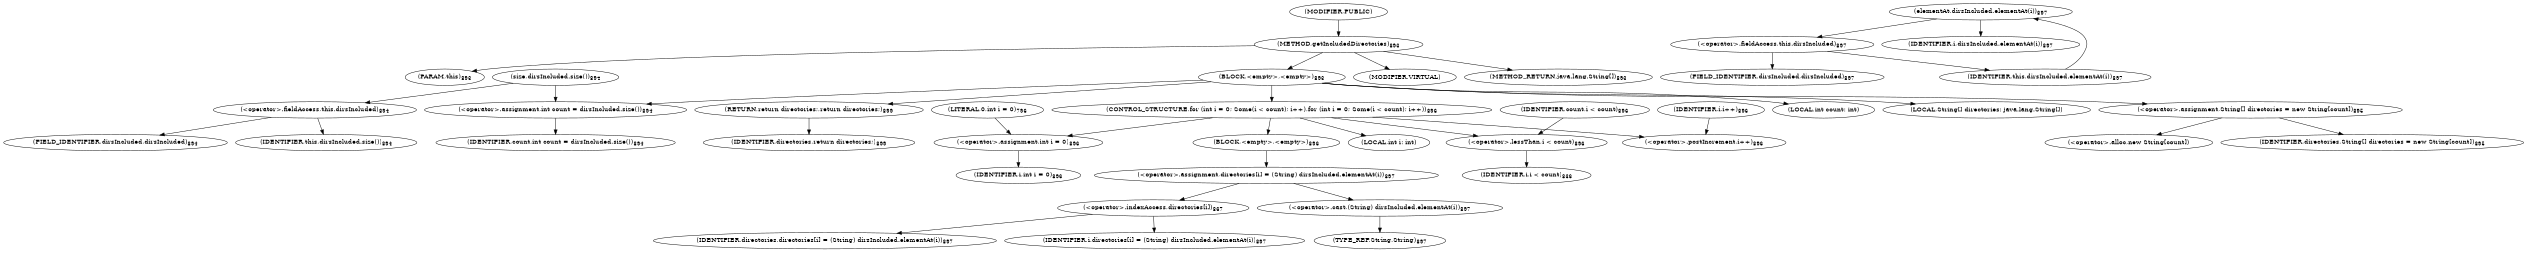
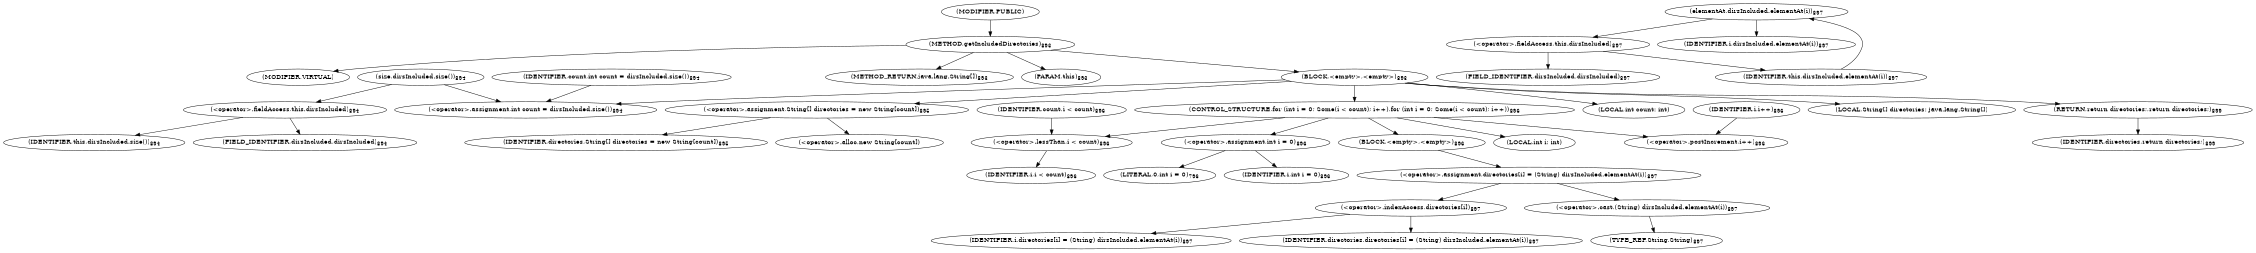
(556, 124) -> (571, 93)
(1001, 125) -> (1204, 158)
(1567, 175) -> (1072, 175)
(1218, 207) -> (1476, 207)
